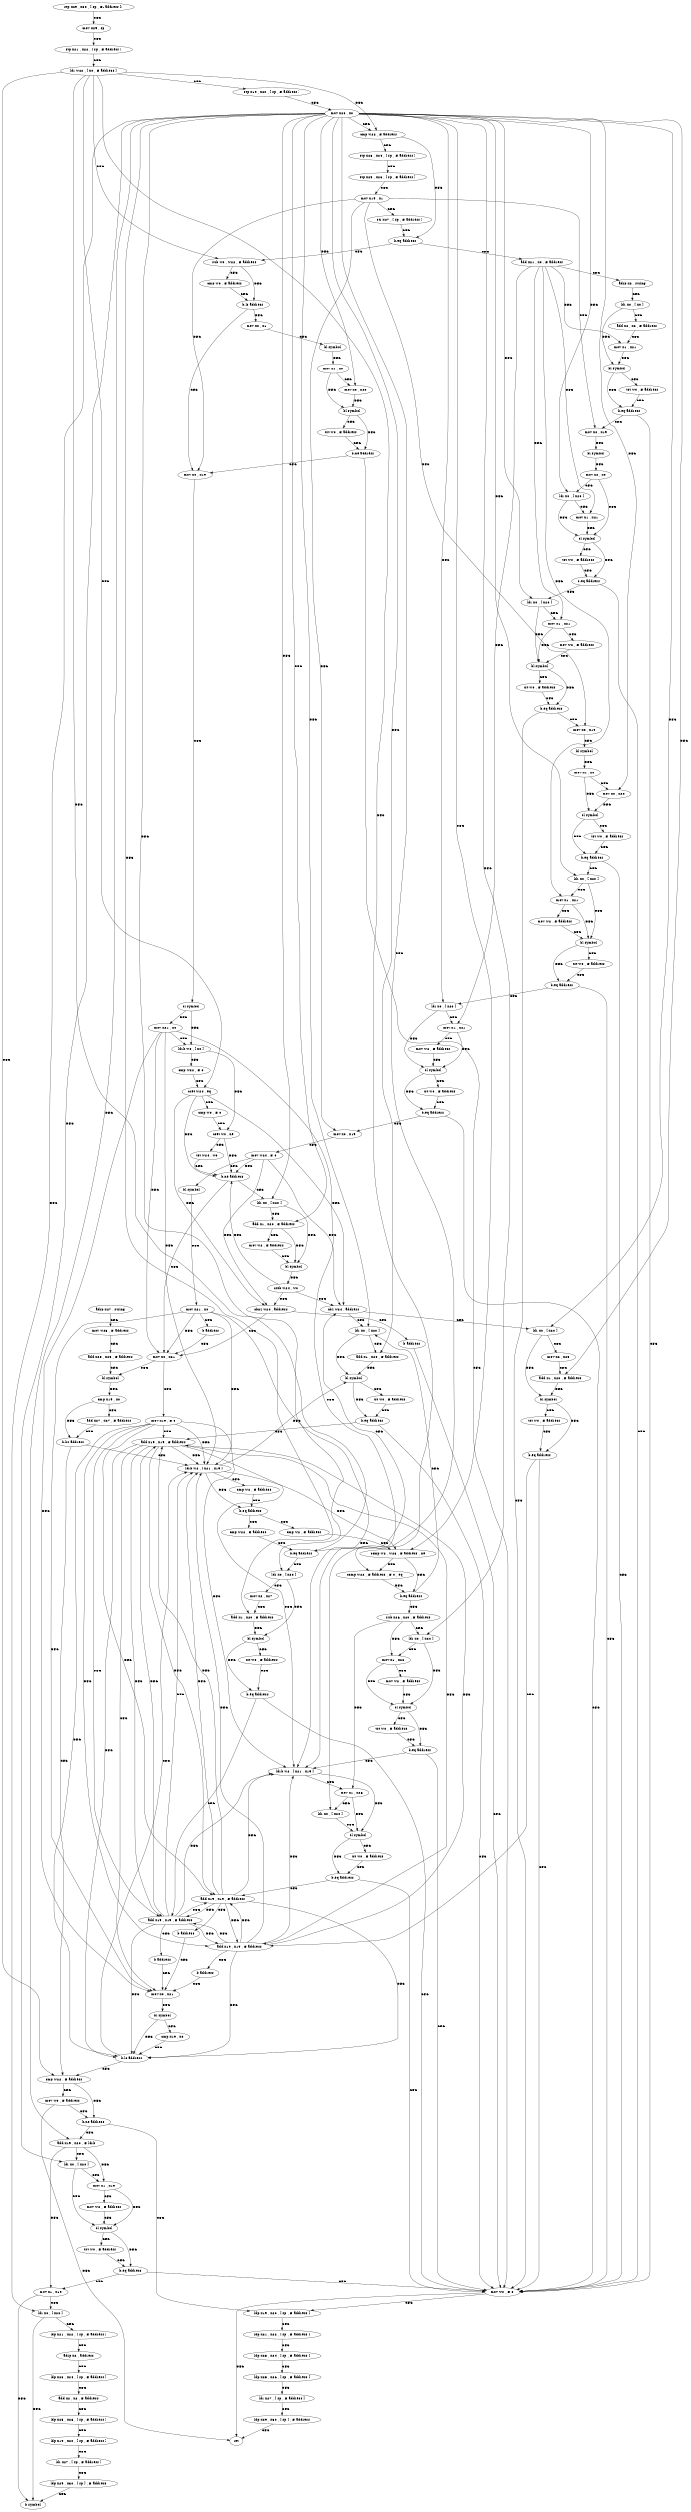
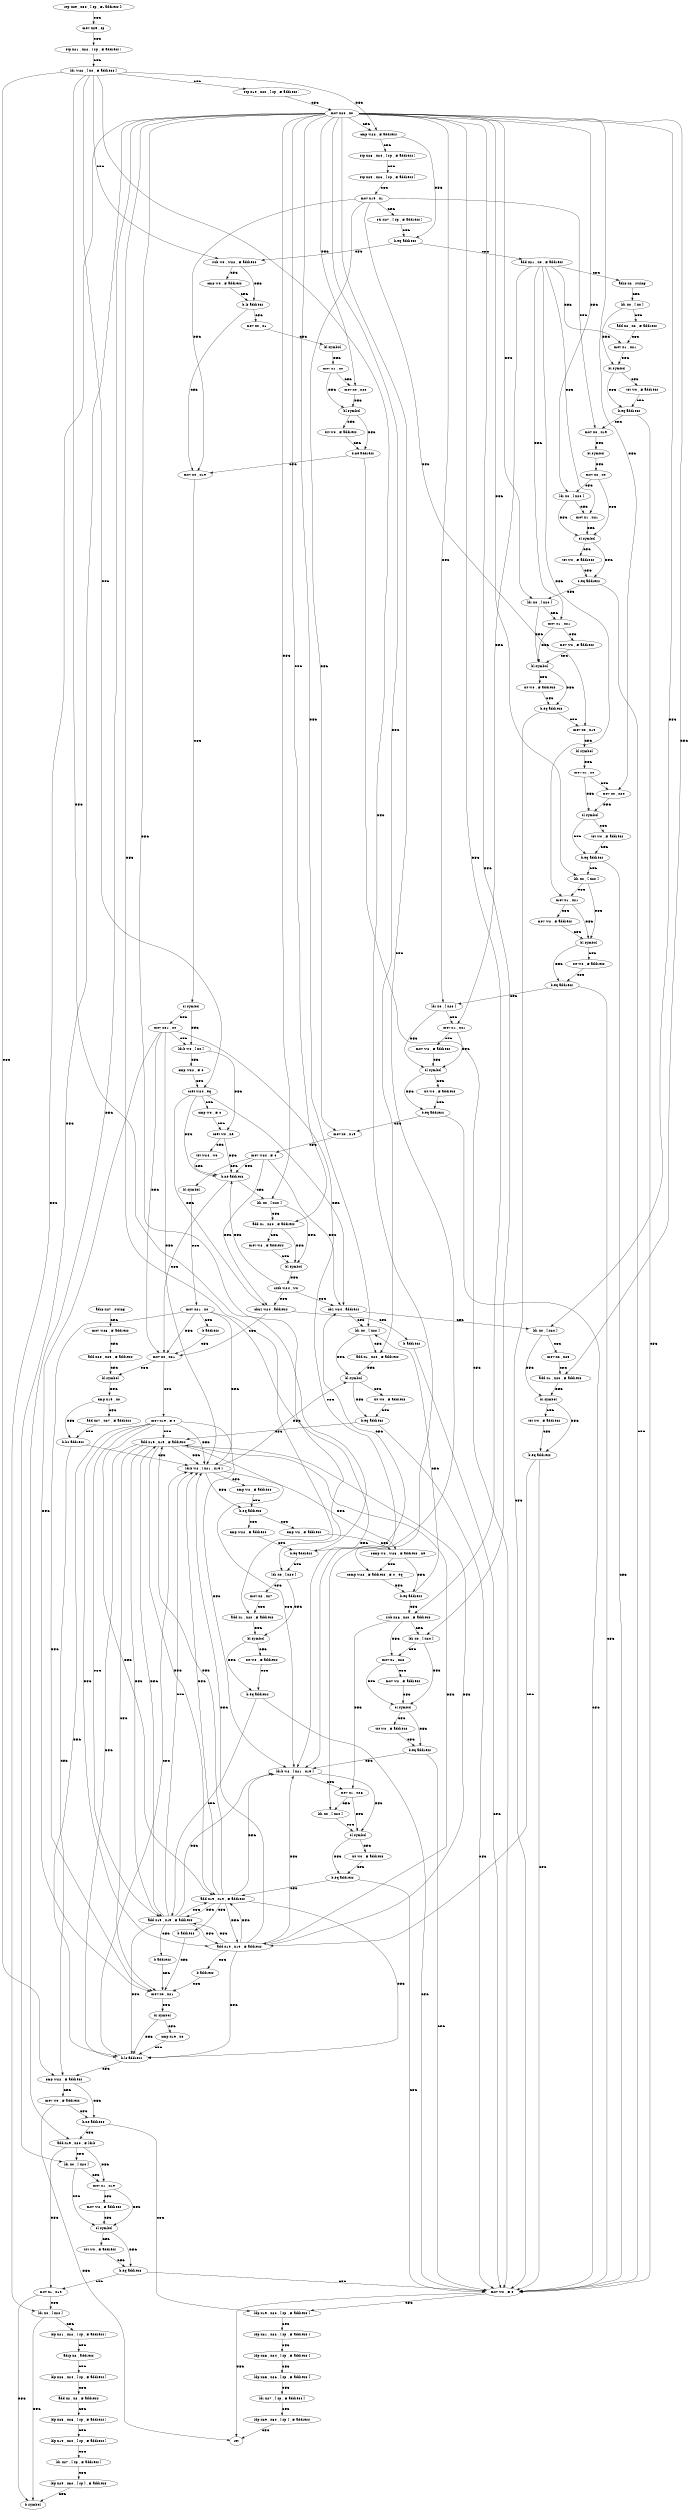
(259, 315) -> (259, 315)
(457, 802) -> (468, 832)
